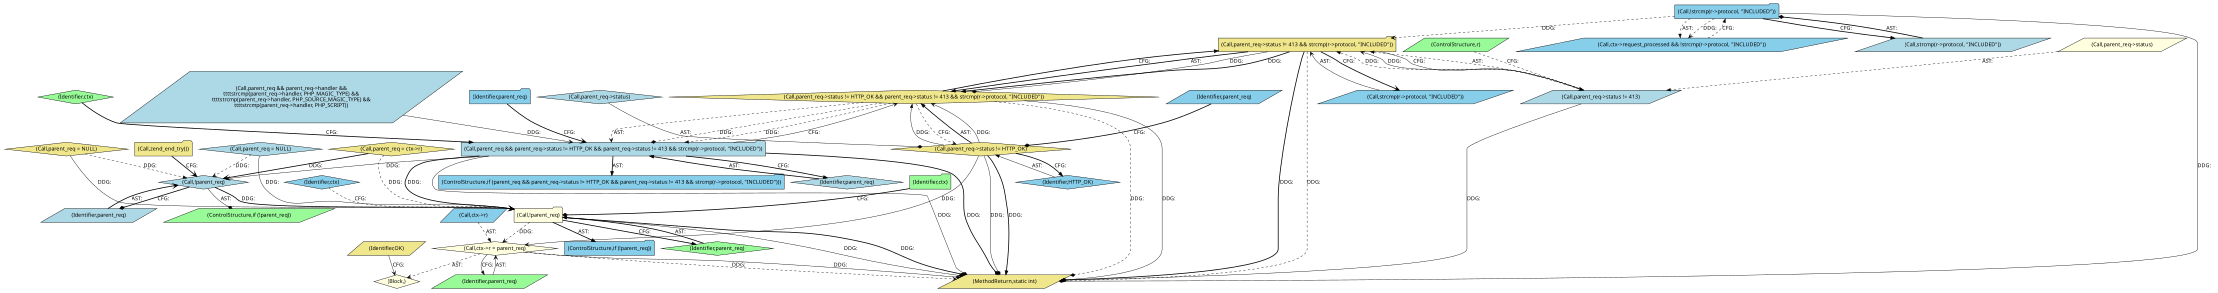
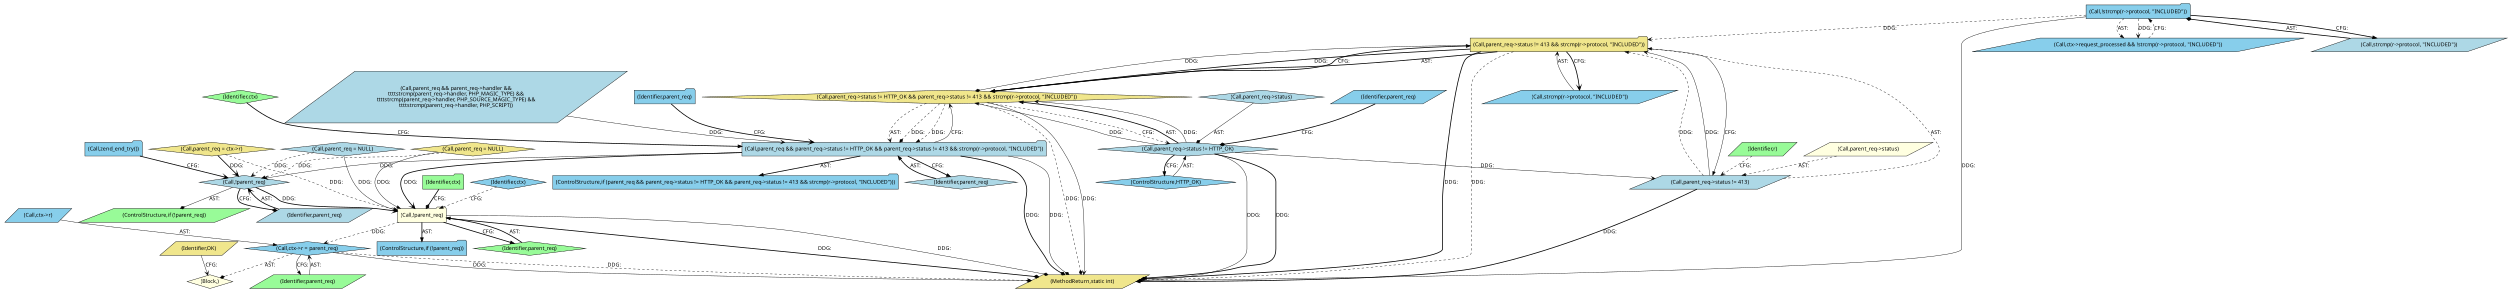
(1456, 45) -> (1763, 149)
(164, 149) -> (114, 149)
(981, 149) -> (1188, 149)
(1068, 182) -> (1166, 182)
(777, 229) -> (1433, 165)
(483, 231) -> (167, 233)
(495, 249) -> (307, 249)
(446, 265) -> (259, 265)
(1379, 266) -> (1440, 273)
